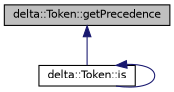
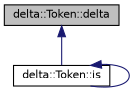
(87, 15) -> (62, 15)
